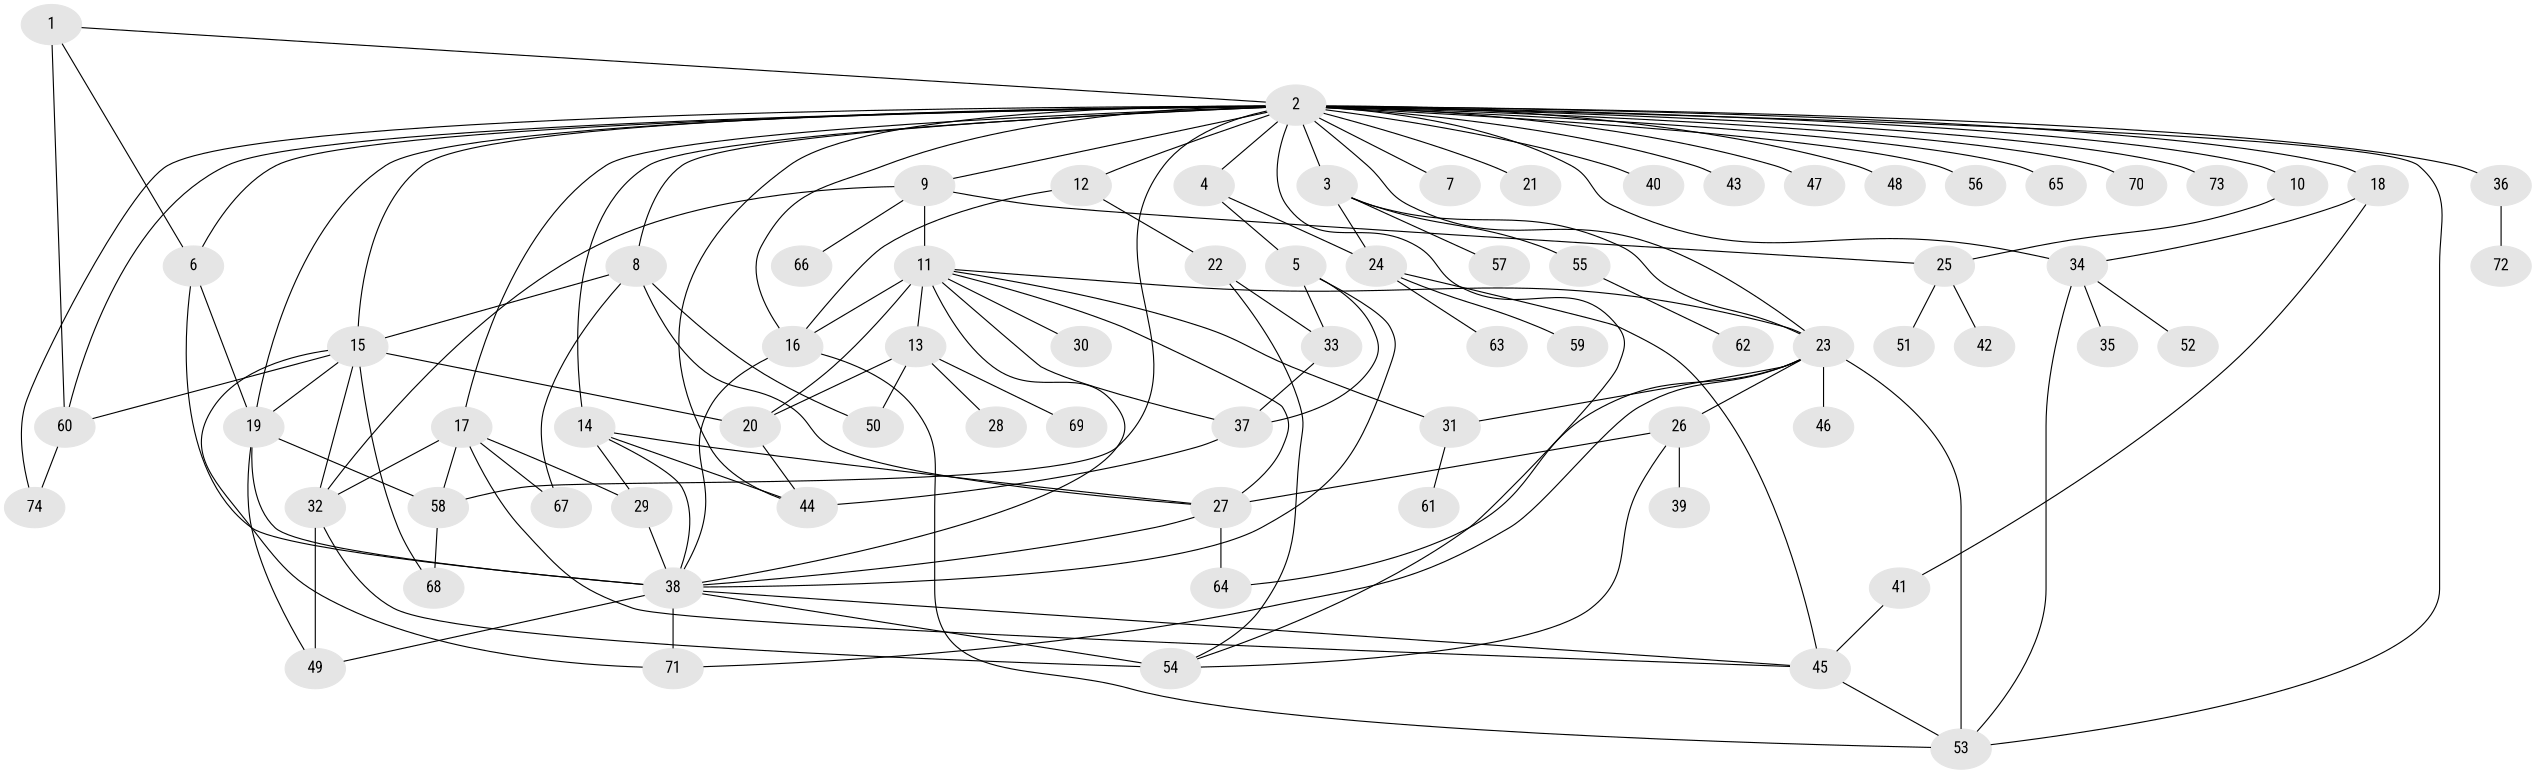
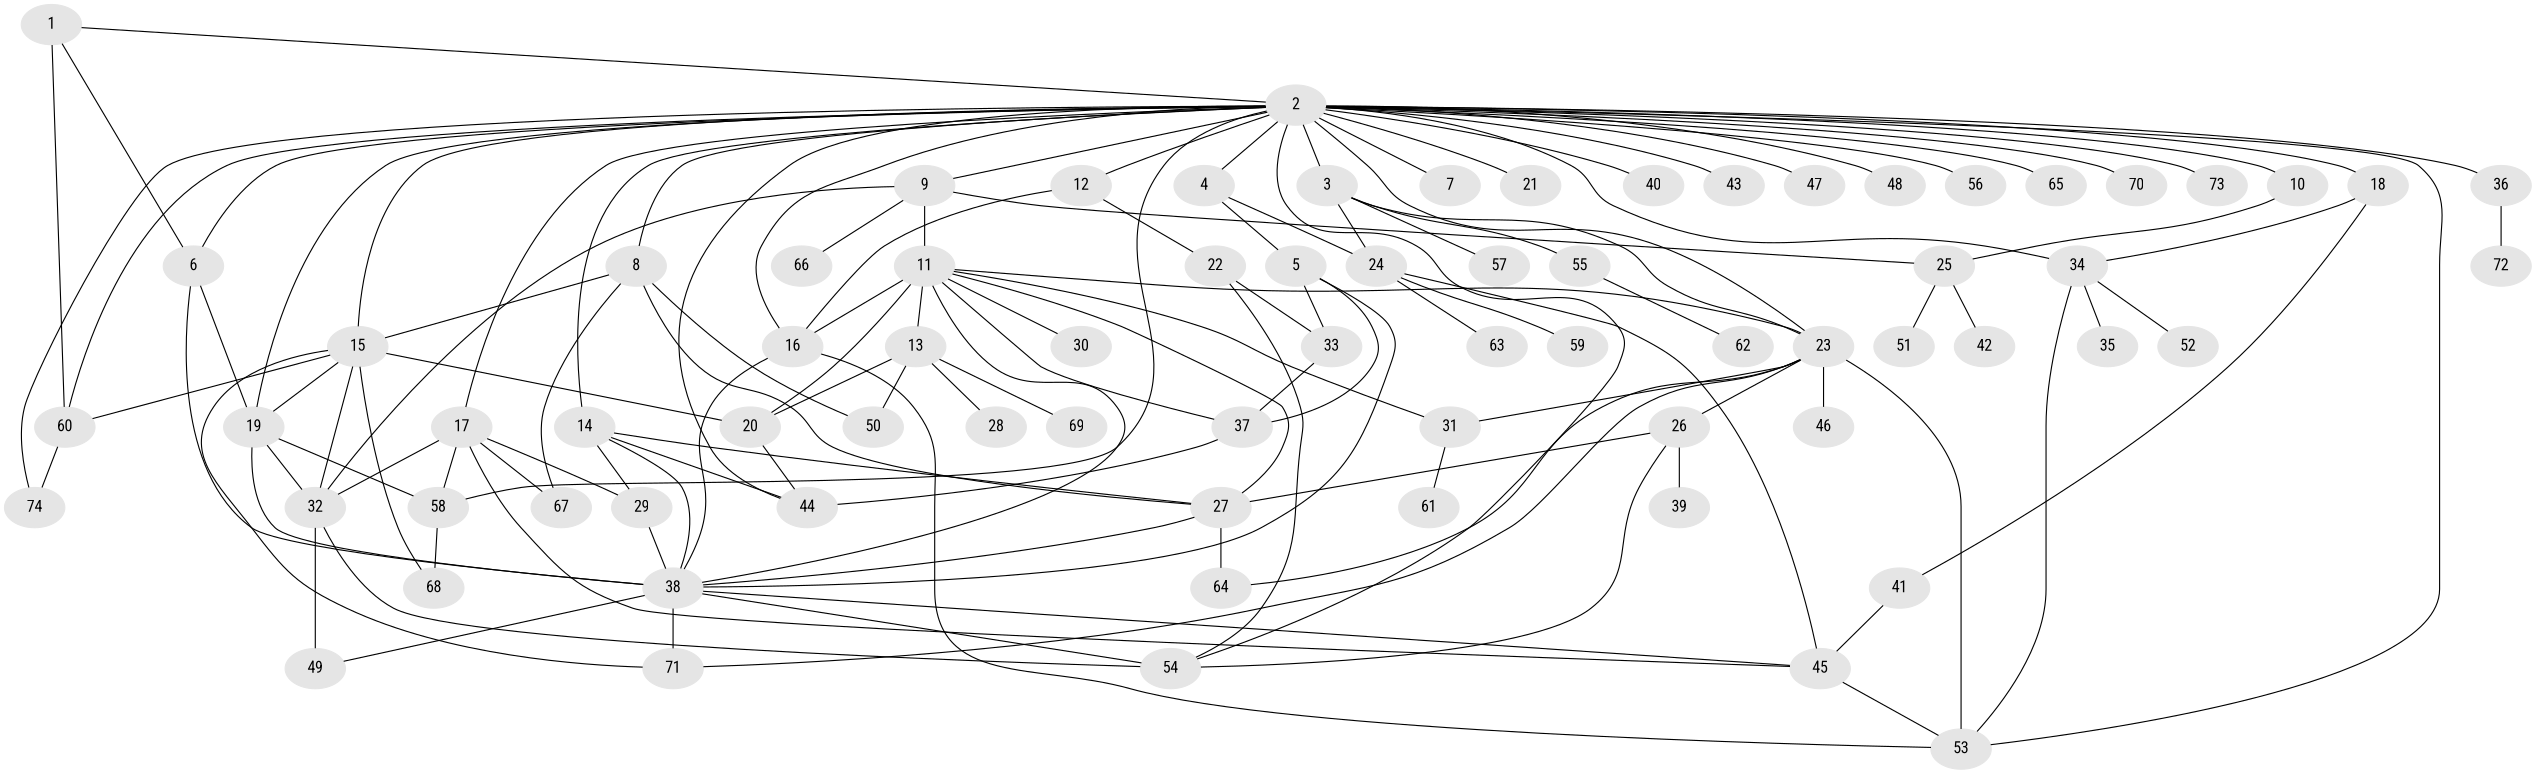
(259, 553) -> (285, 467)
